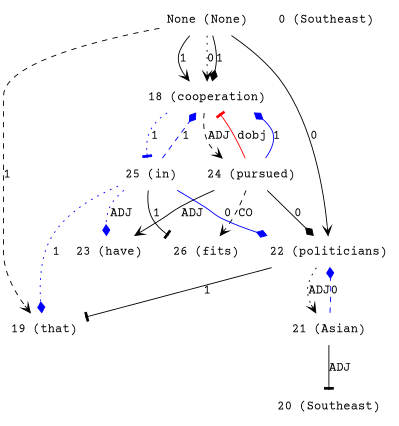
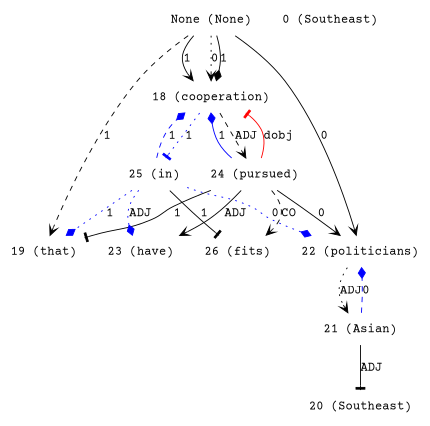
(286, 209) -> (305, 210)
(215, 215) -> (246, 205)
(181, 292) -> (152, 219)
